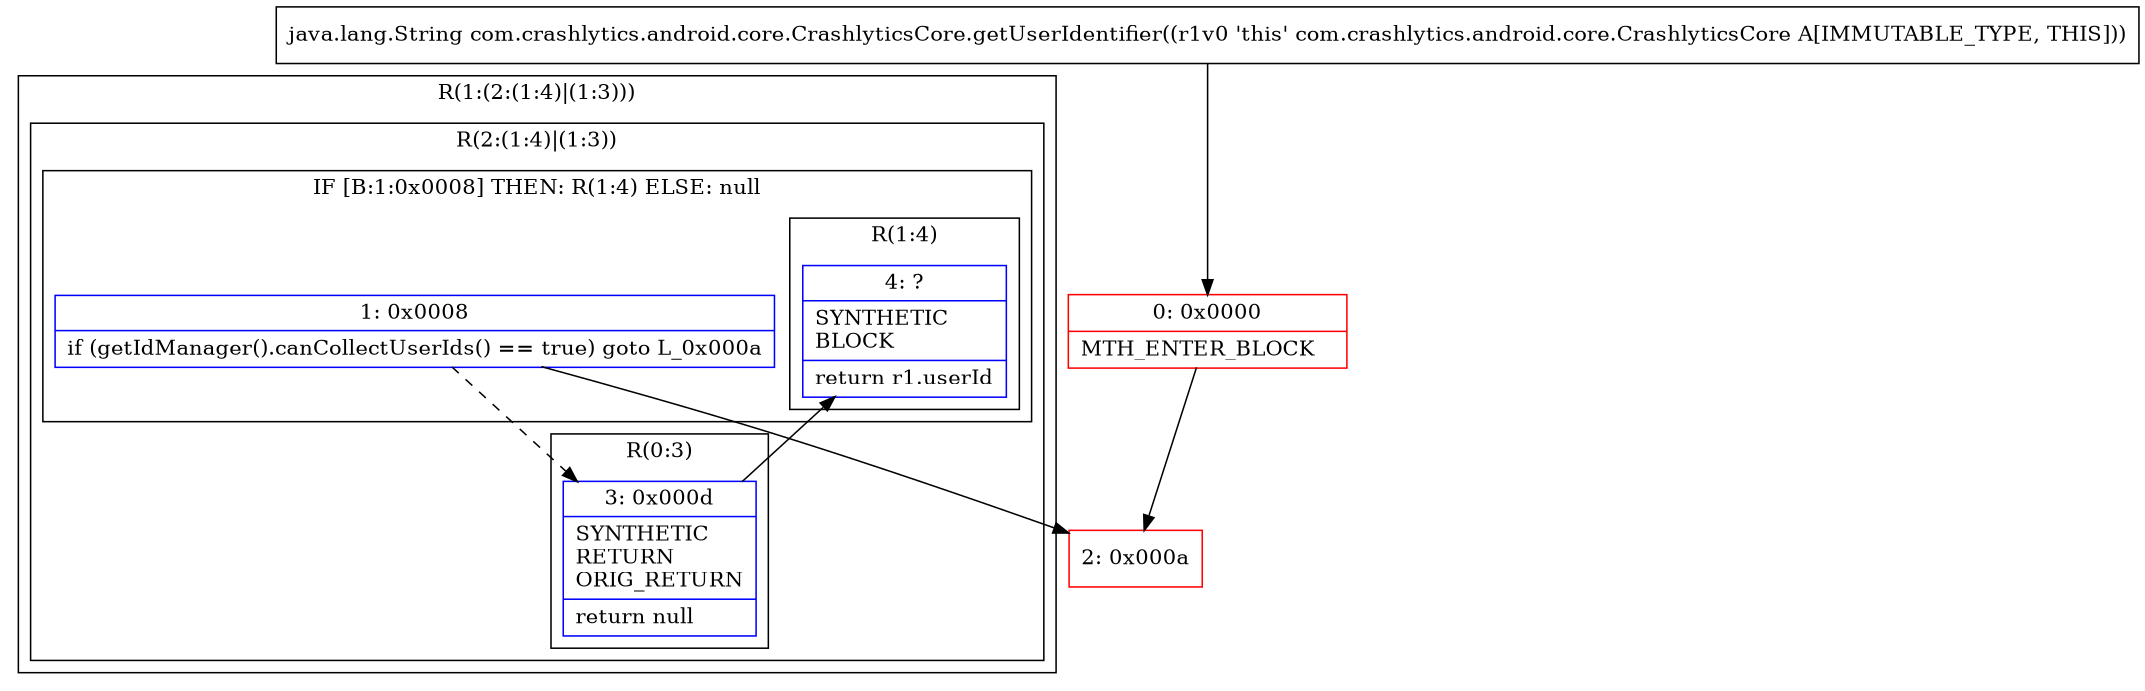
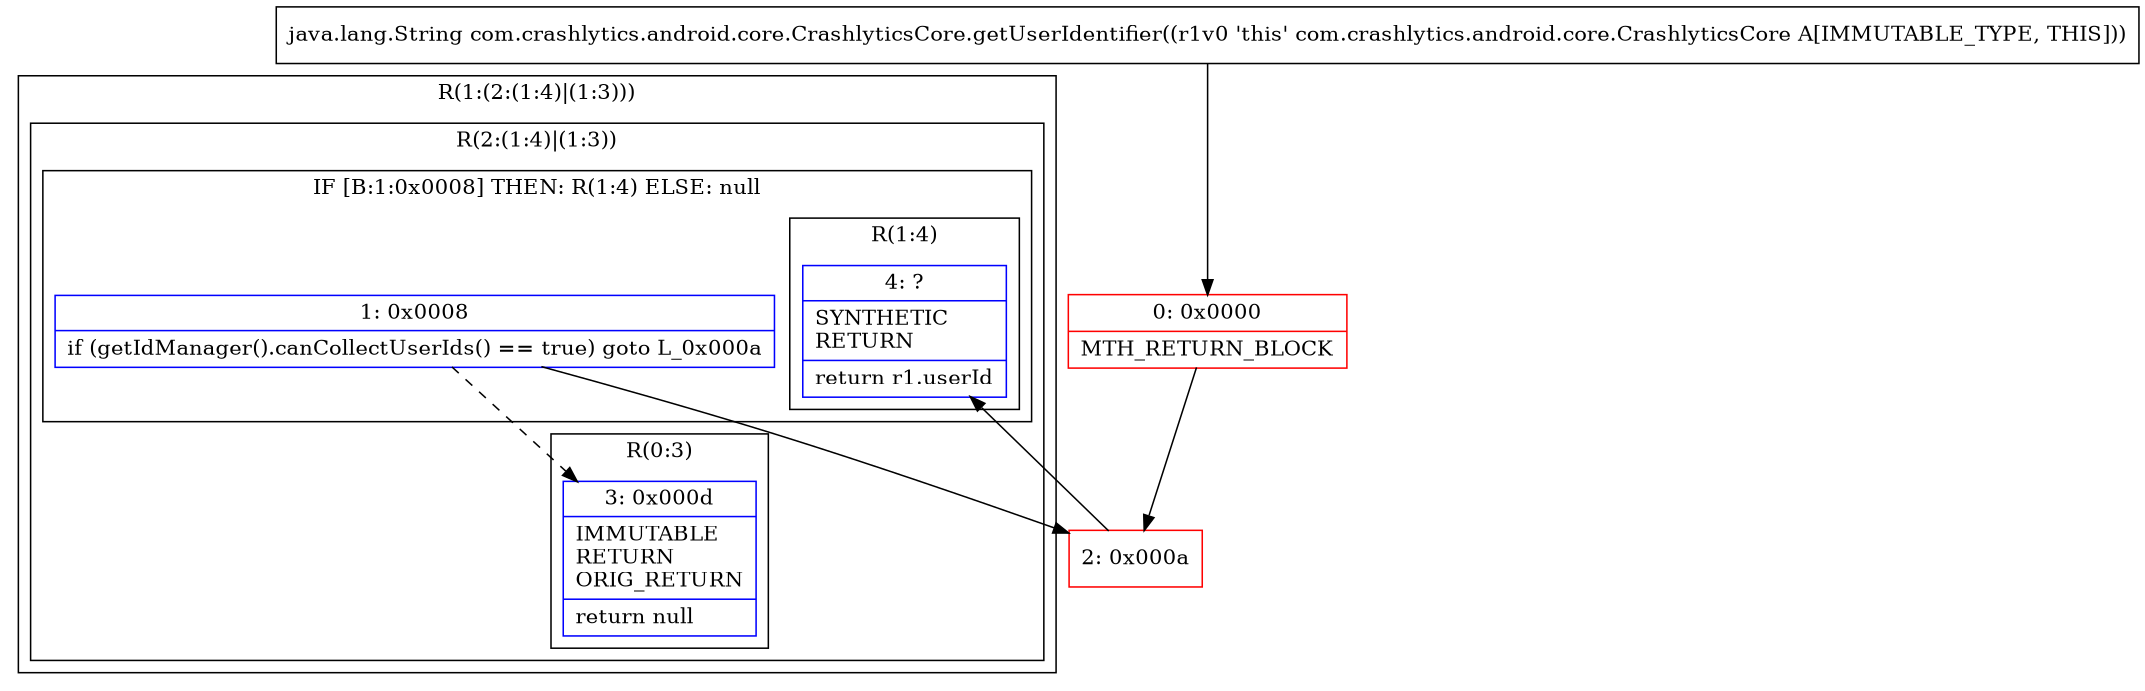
(855, 341) -> (865, 341)
(1198, 349) -> (1208, 349)
(781, 446) -> (1033, 457)
(643, 534) -> (647, 534)
